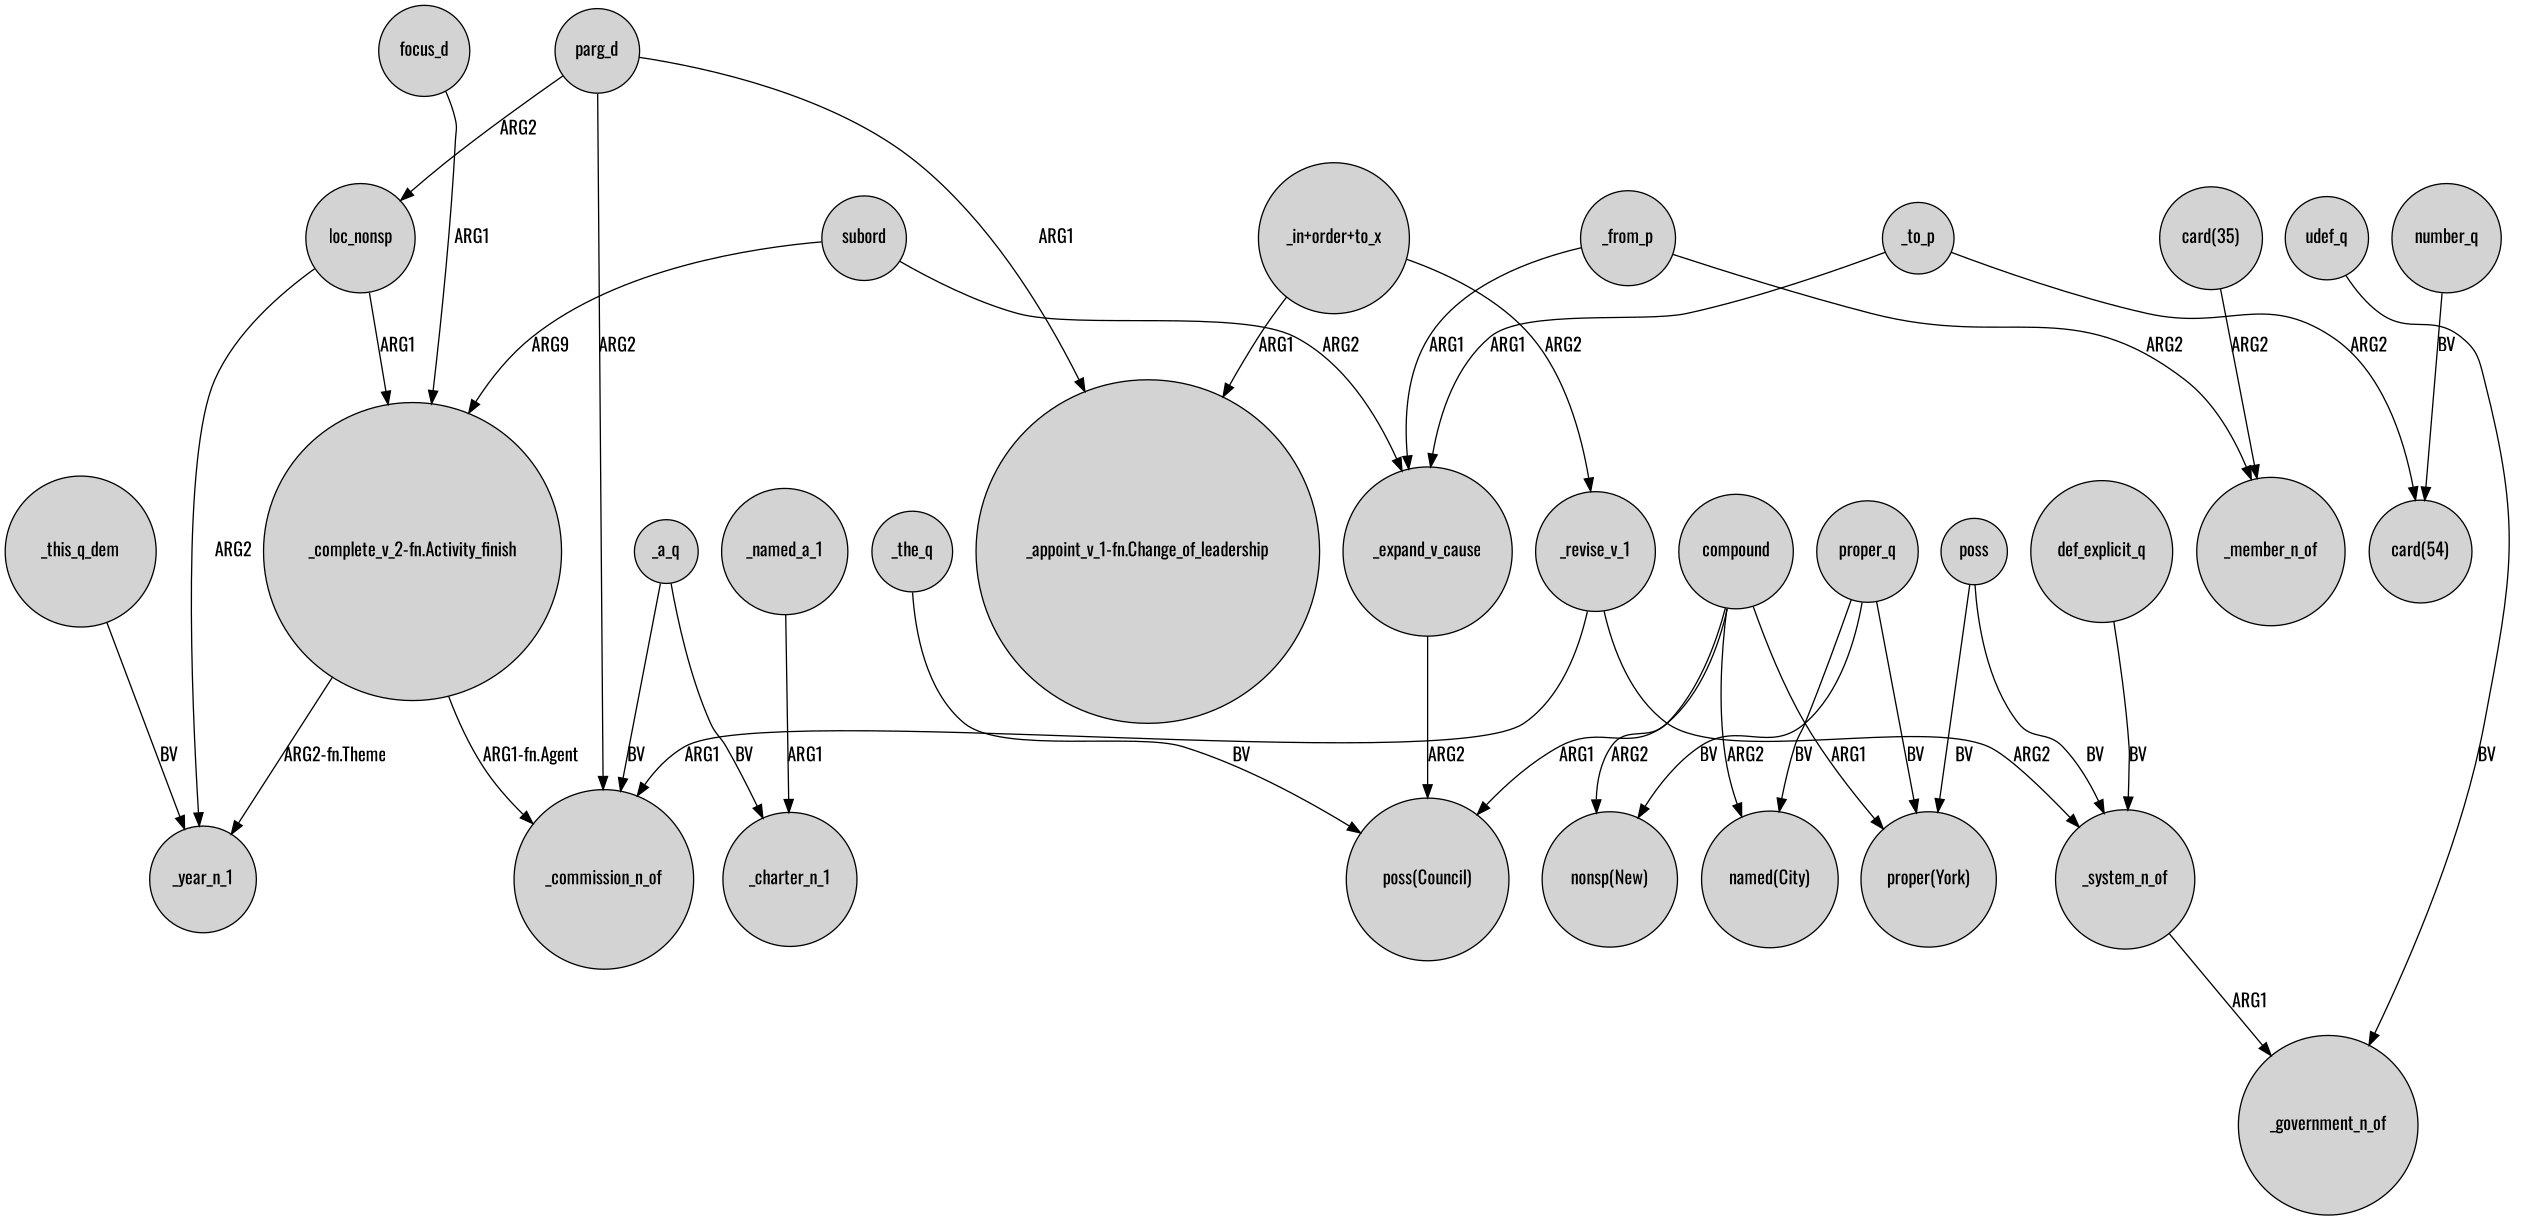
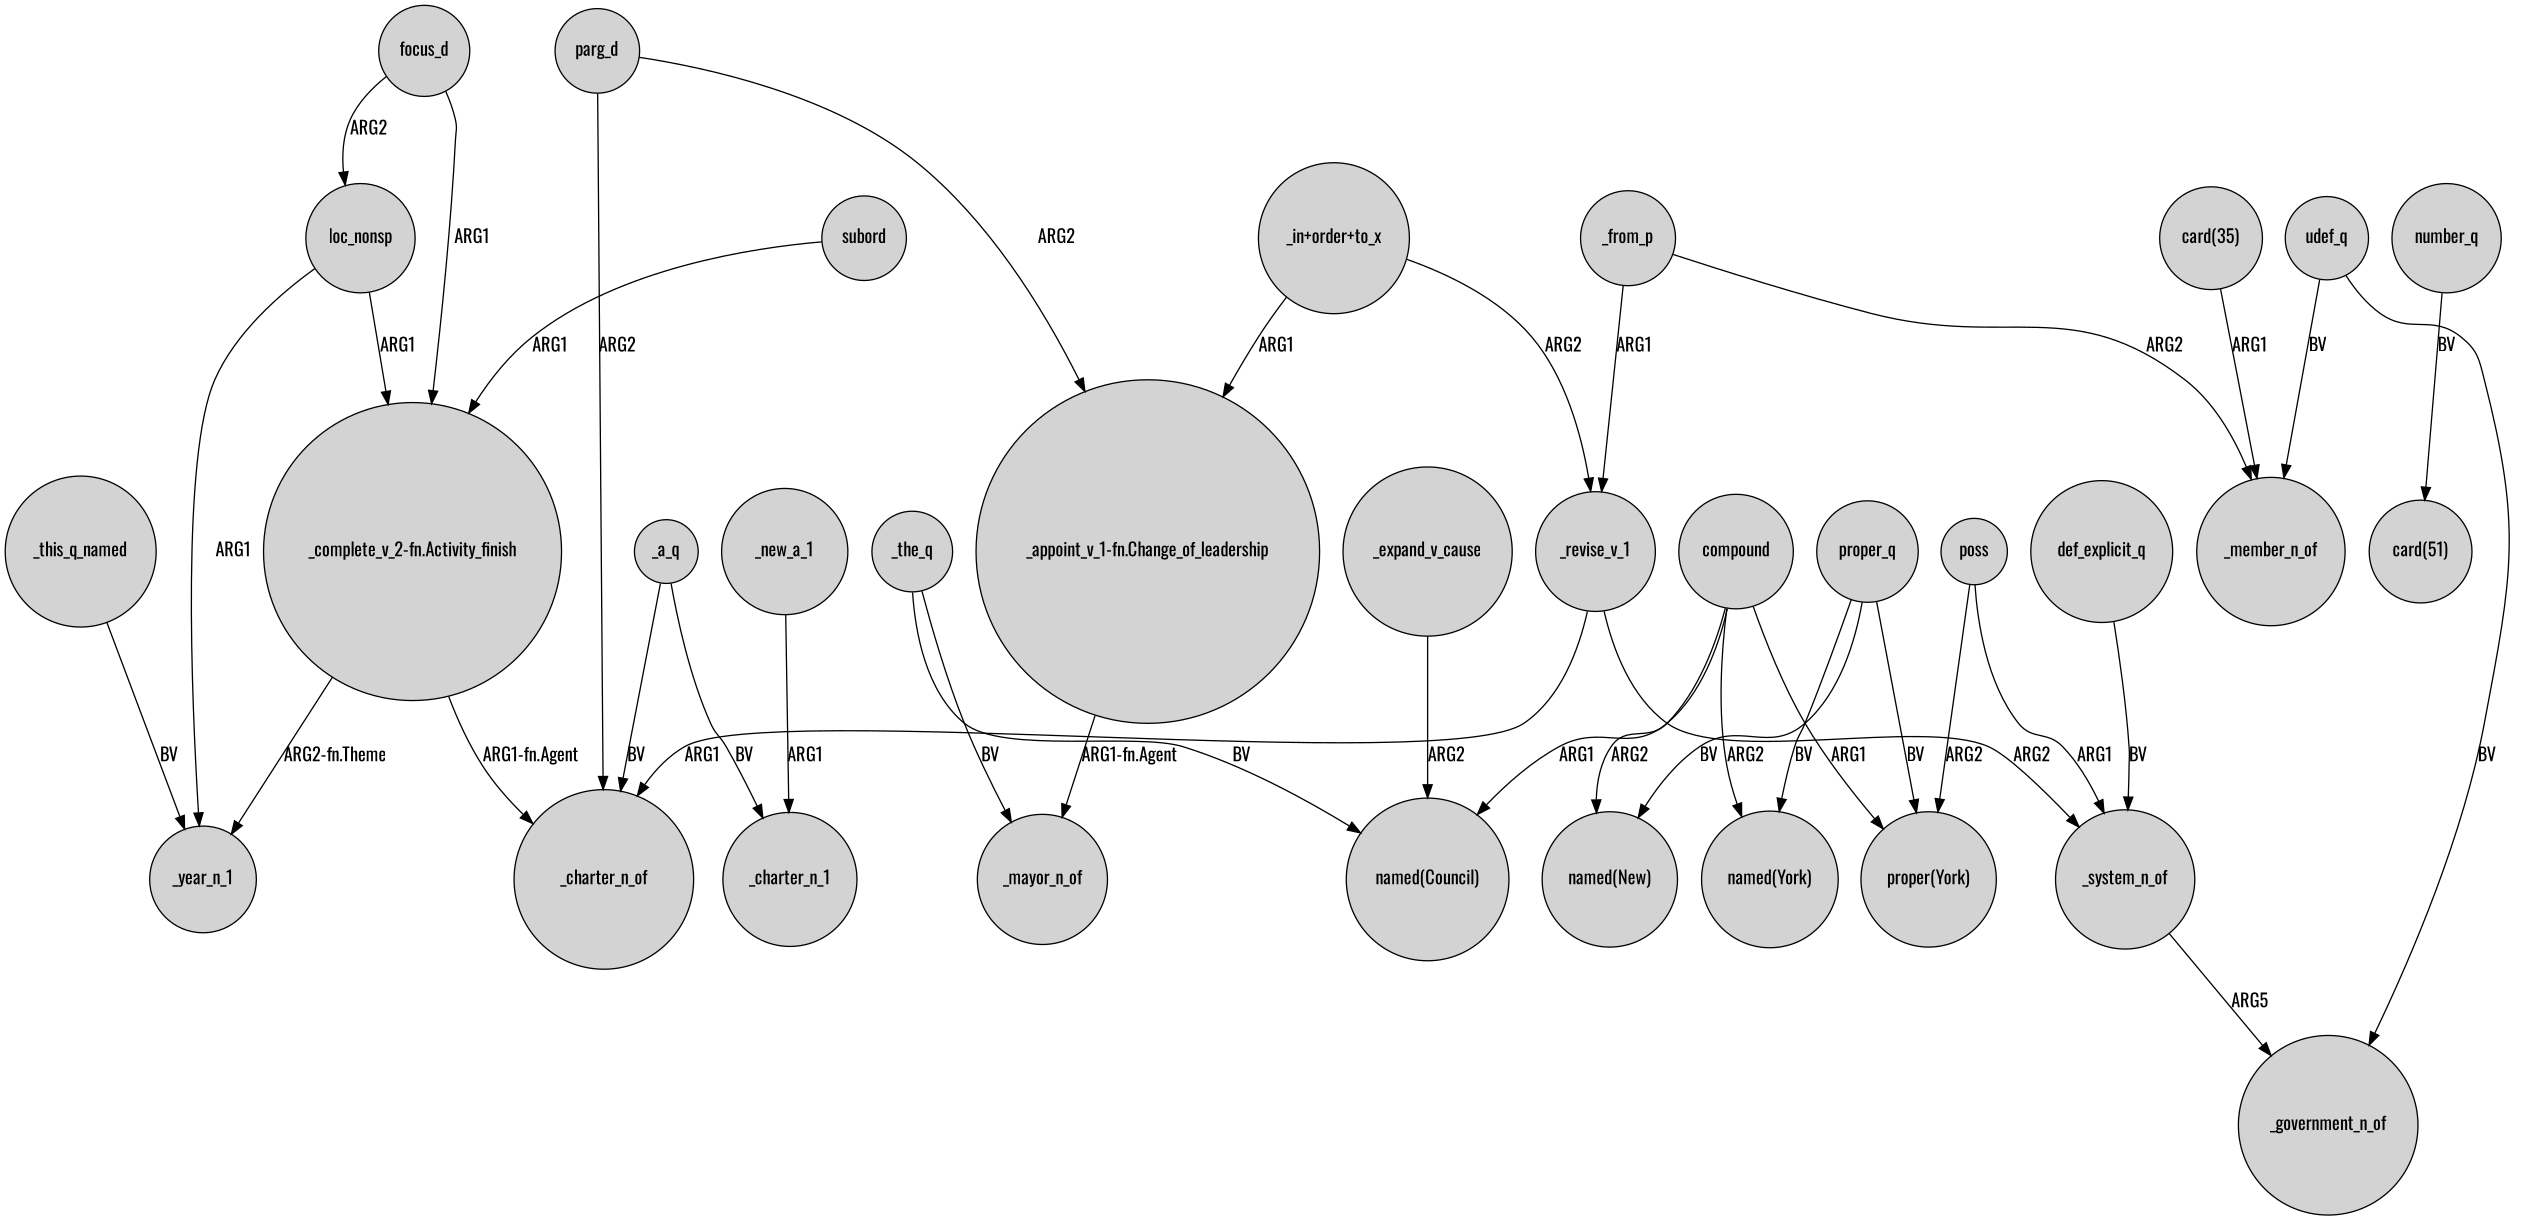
(485, 132) -> (351, 118)
(1057, 238) -> (1057, 238)
(1918, 238) -> none
(1447, 314) -> (1613, 382)
(1173, 321) -> none
(550, 347) -> (550, 347)
(2250, 347) -> (2250, 347)
none -> (2303, 372)
(81, 552) -> (81, 552)
(234, 552) -> (234, 552)
(785, 552) -> (785, 552)
(2421, 552) -> (2421, 552)
(1964, 756) -> (1964, 756)
(2095, 756) -> (2095, 756)
(604, 879) -> (604, 879)
none -> (1042, 879)
(1428, 879) -> (1428, 879)
(1610, 879) -> (1610, 879)
(1770, 879) -> (1770, 879)
(2250, 1002) -> (2250, 1002)
